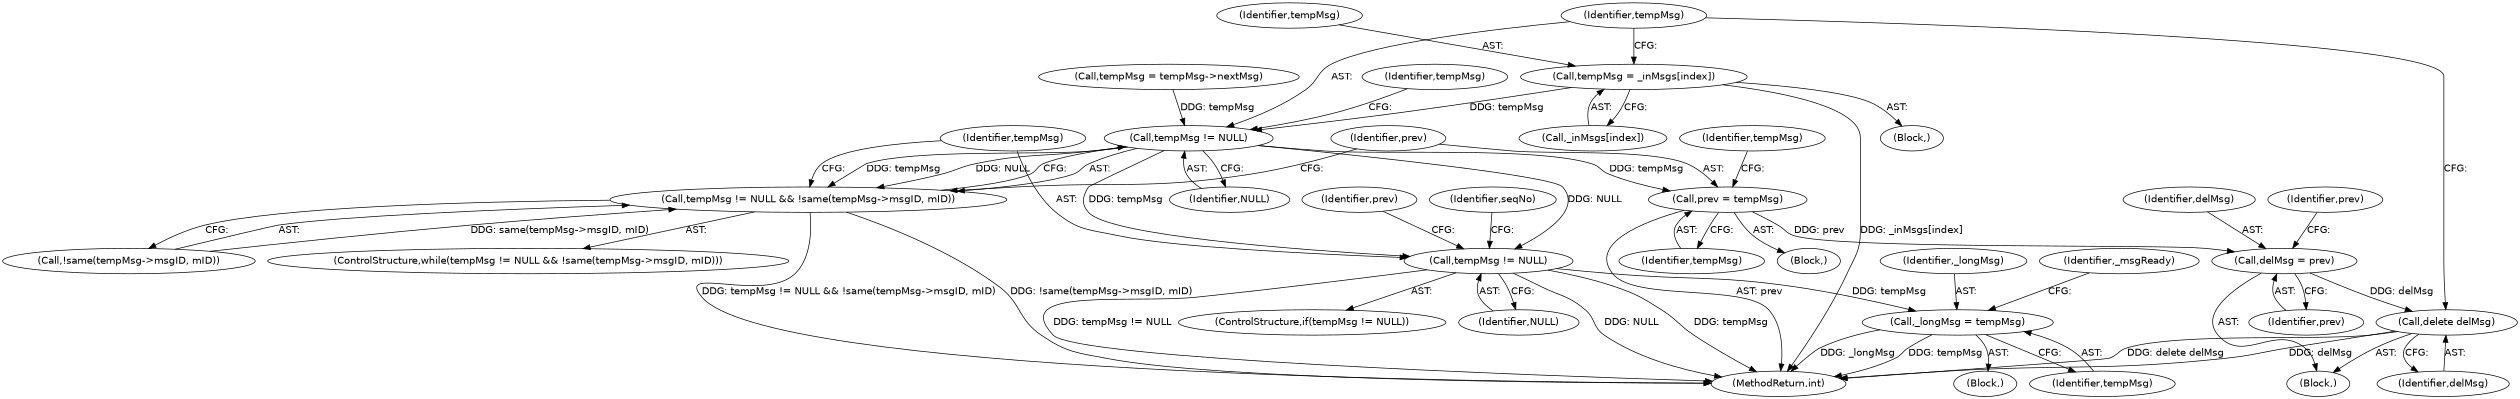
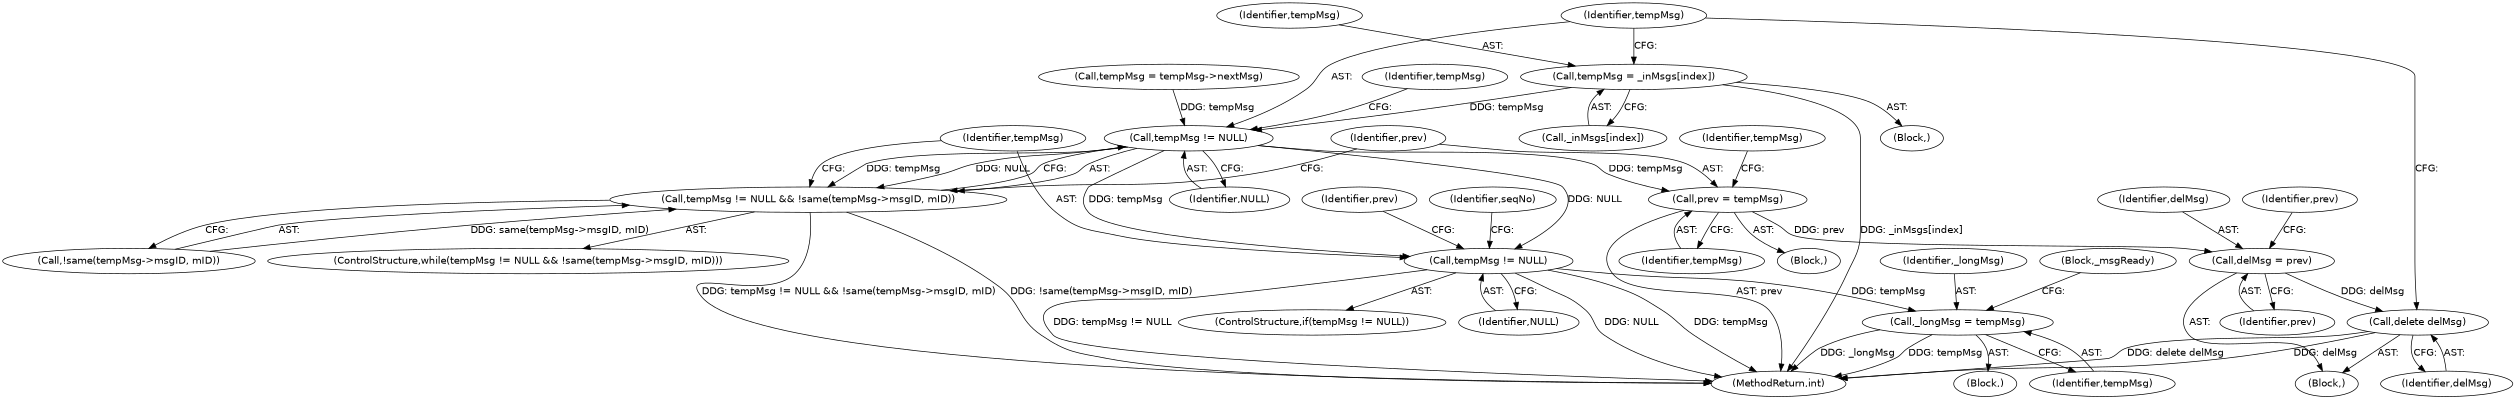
(2119, 261) -> (2108, 261)
